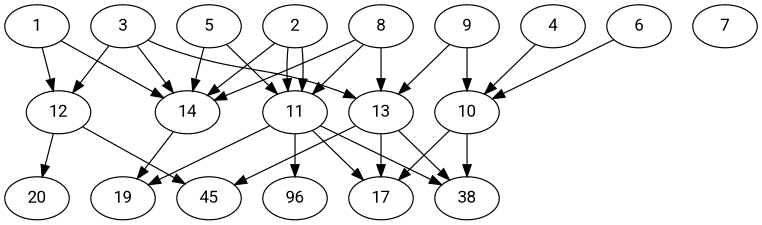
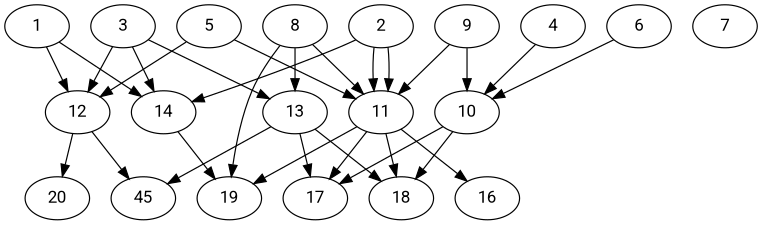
(428, 65) -> (428, 65)
(199, 66) -> (150, 65)
(294, 67) -> (248, 102)
(295, 198) -> (487, 198)
(467, 198) -> (401, 198)
